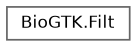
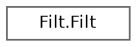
(68, 23) -> (68, 23)
